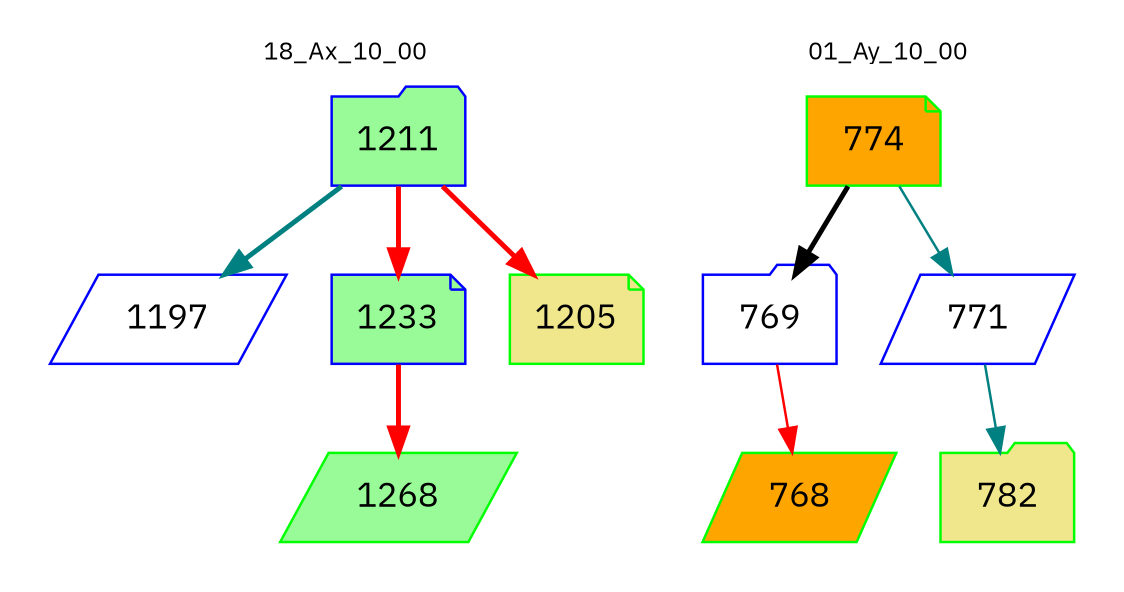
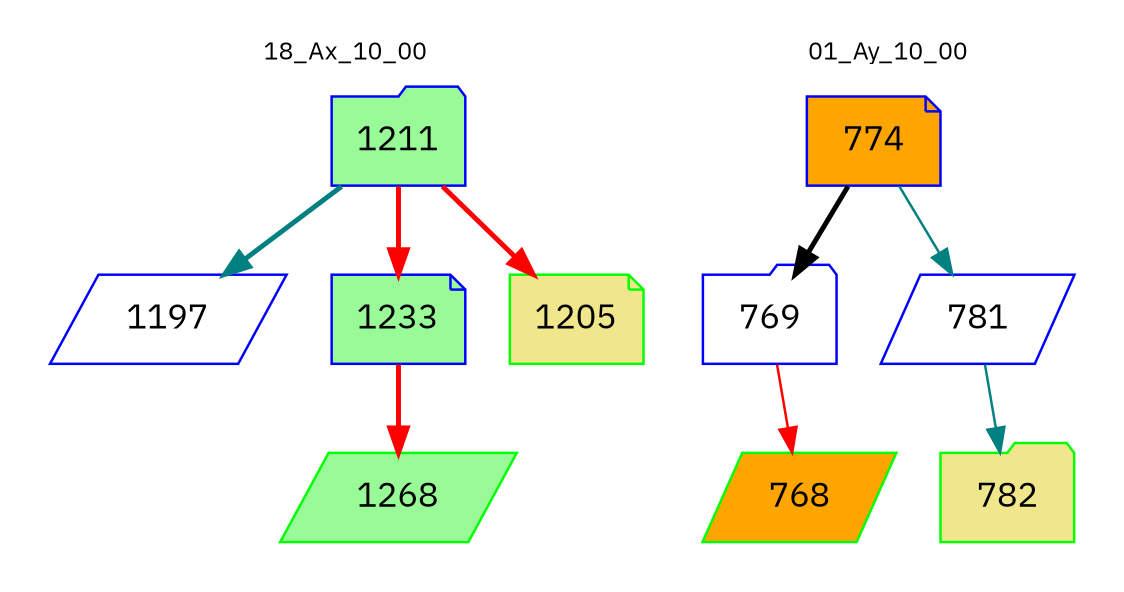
(874, 141) -> (874, 141)
(978, 319) -> (978, 319)
